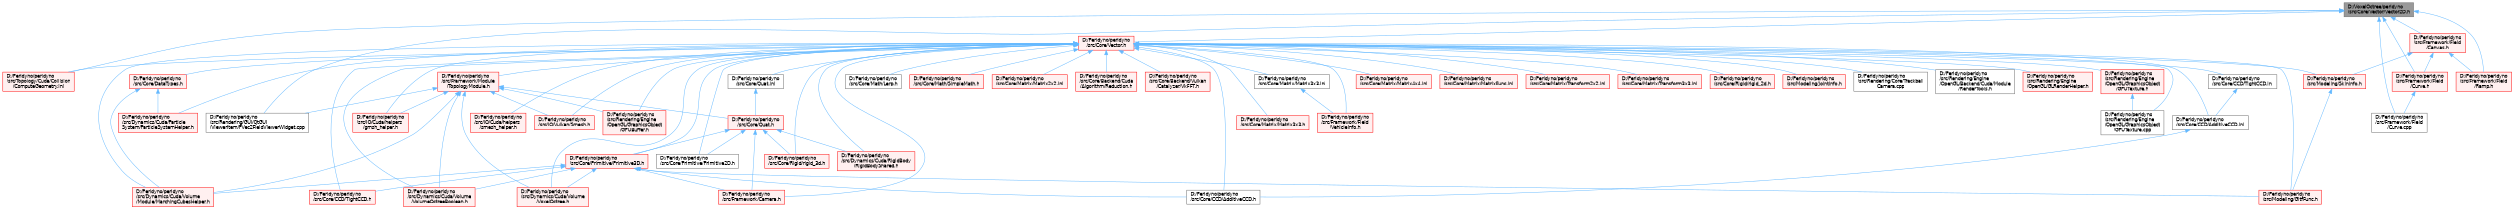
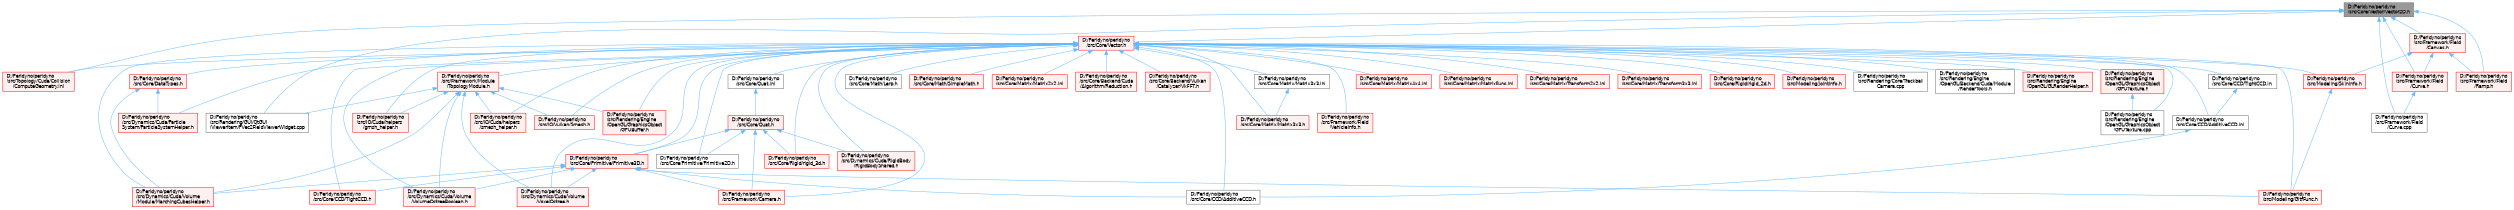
(2379, 10) -> (2379, 10)
(1319, 102) -> (1281, 104)
(616, 103) -> (485, 104)
